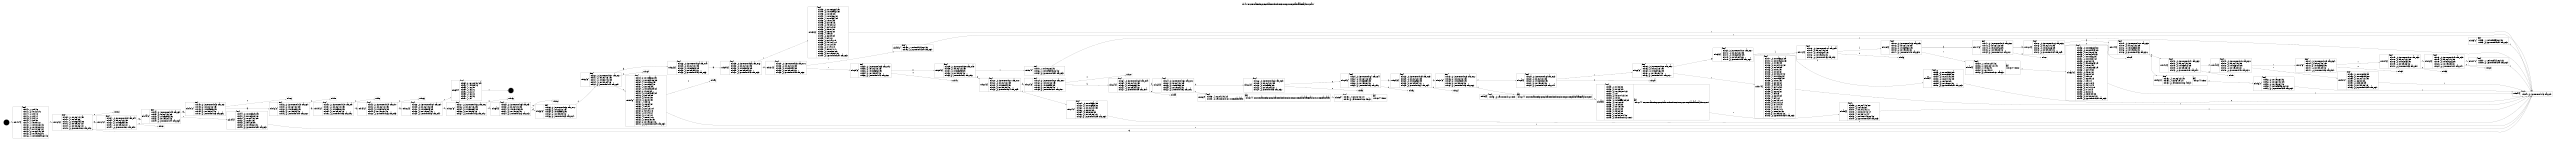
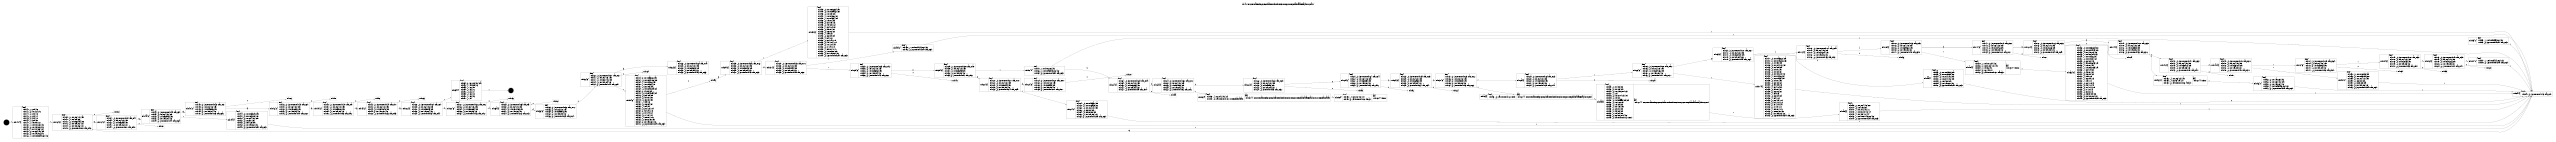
(714, 68) -> (721, 77)
(1086, 85) -> (1088, 71)
(540, 102) -> (542, 103)
